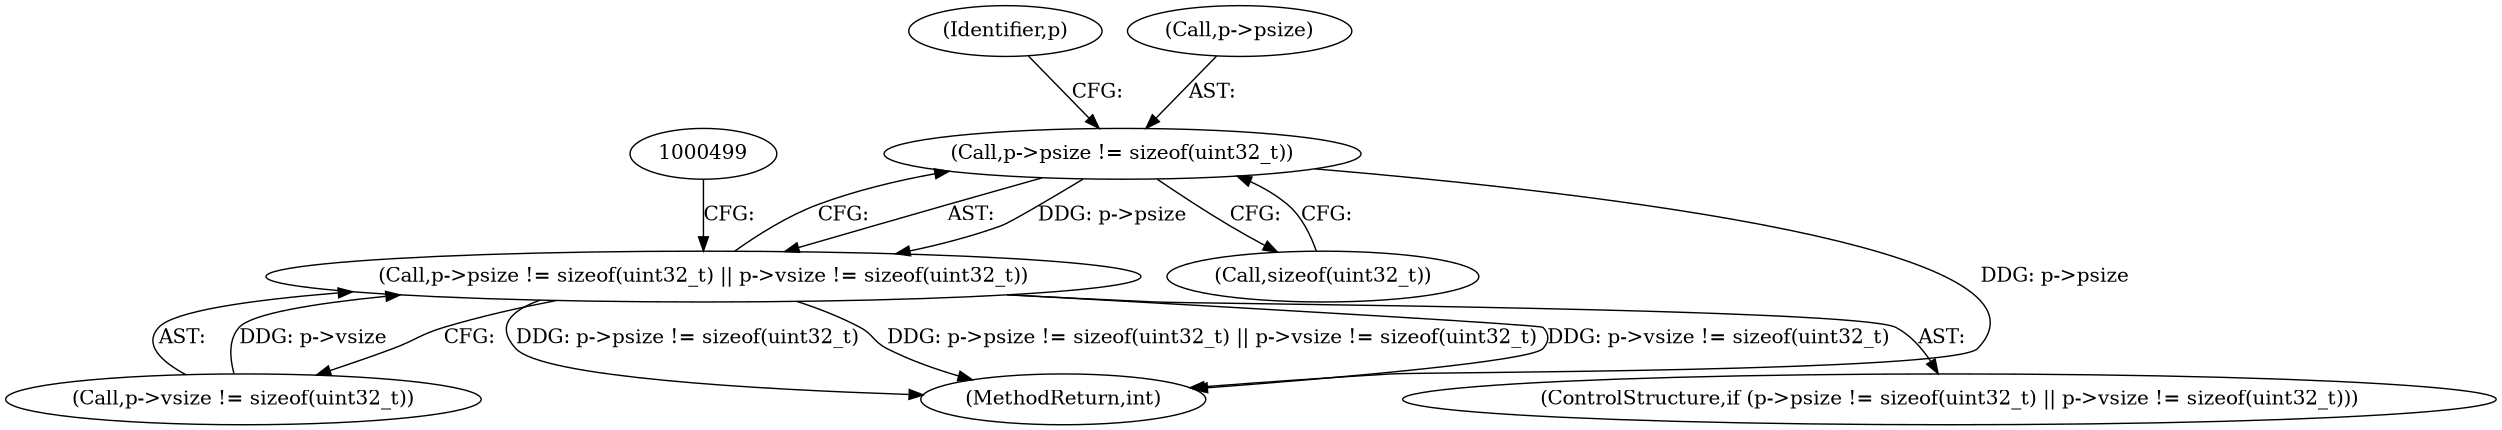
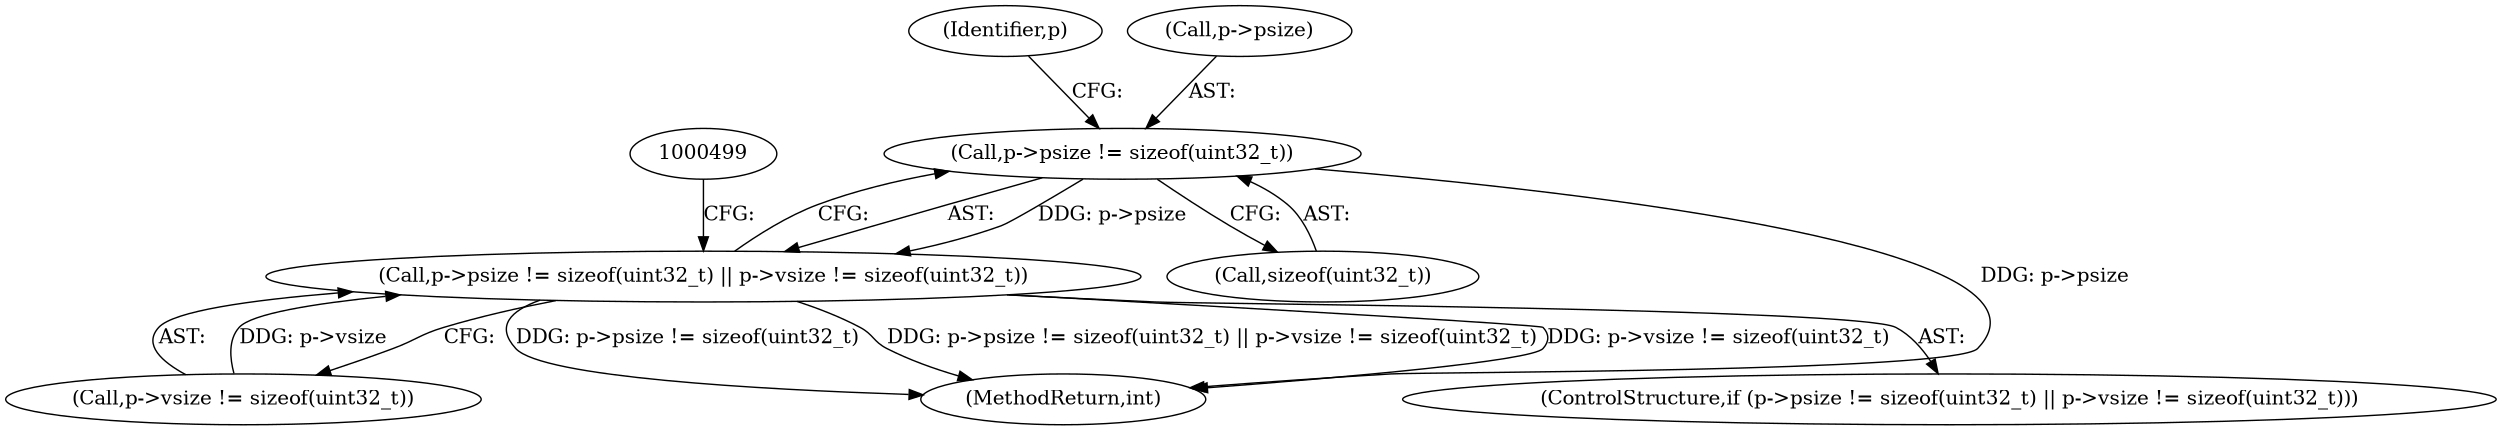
(1330, 215) -> (1330, 215)
